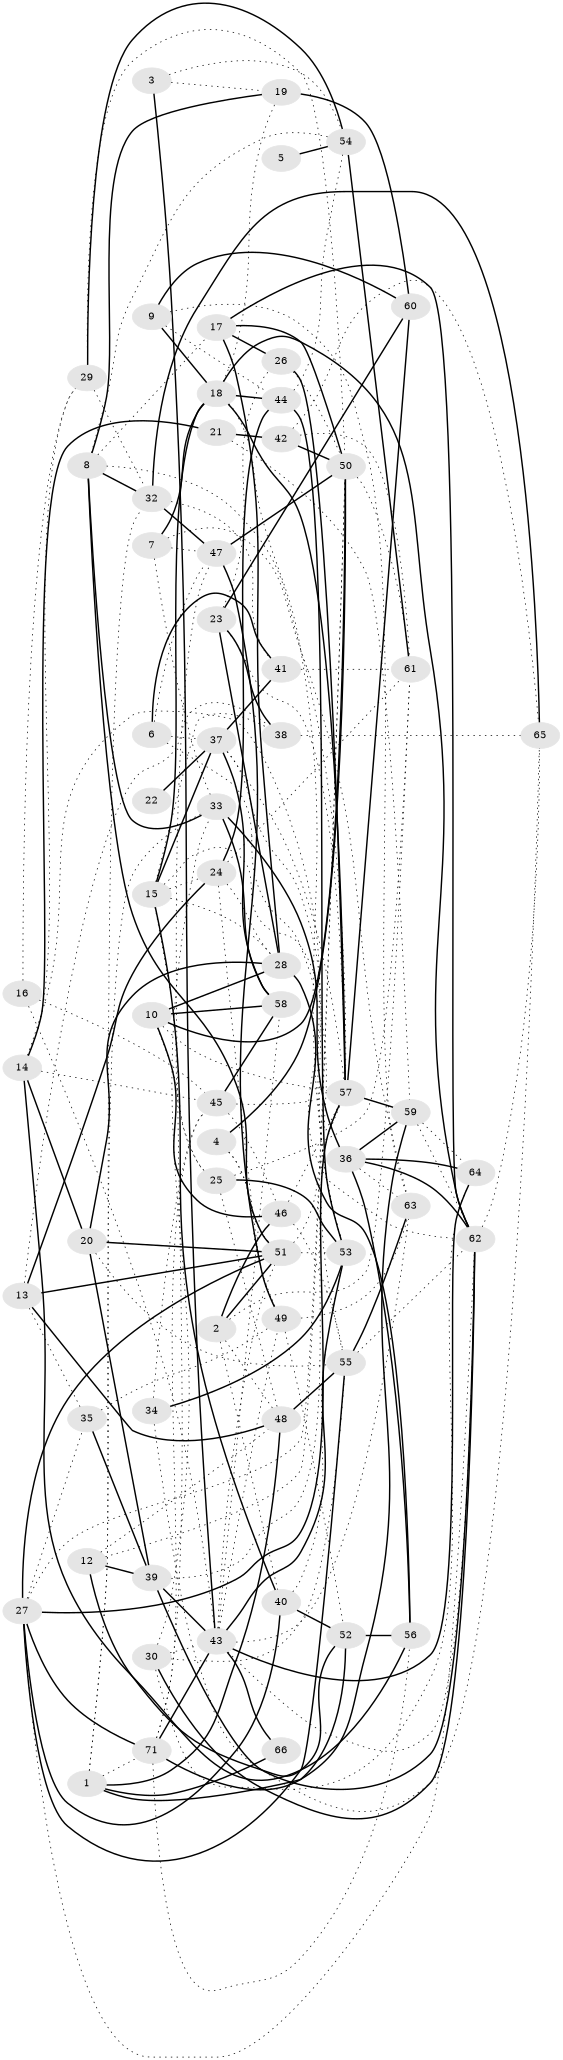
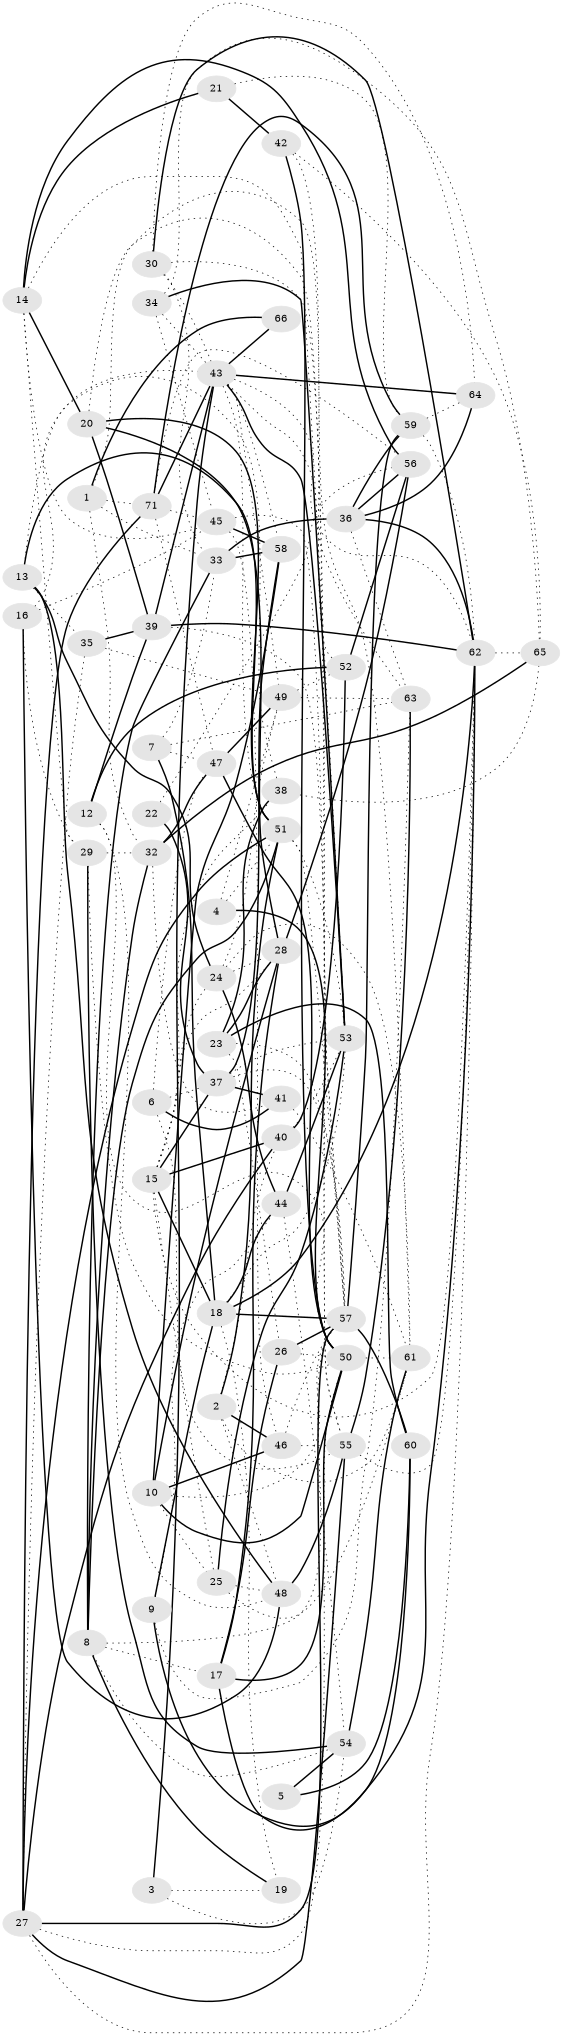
(386, 171) -> (393, 1679)
none -> (177, 330)
none -> (276, 614)
(245, 1634) -> (35, 1227)
(239, 1792) -> (309, 243)
